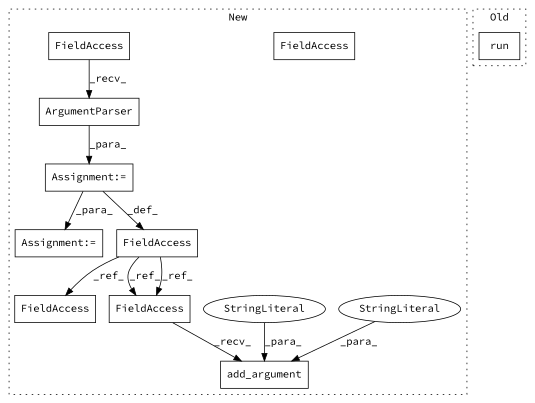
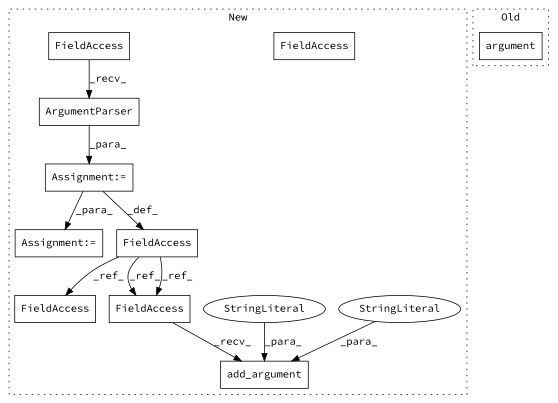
(499, 46) -> (511, 46)
